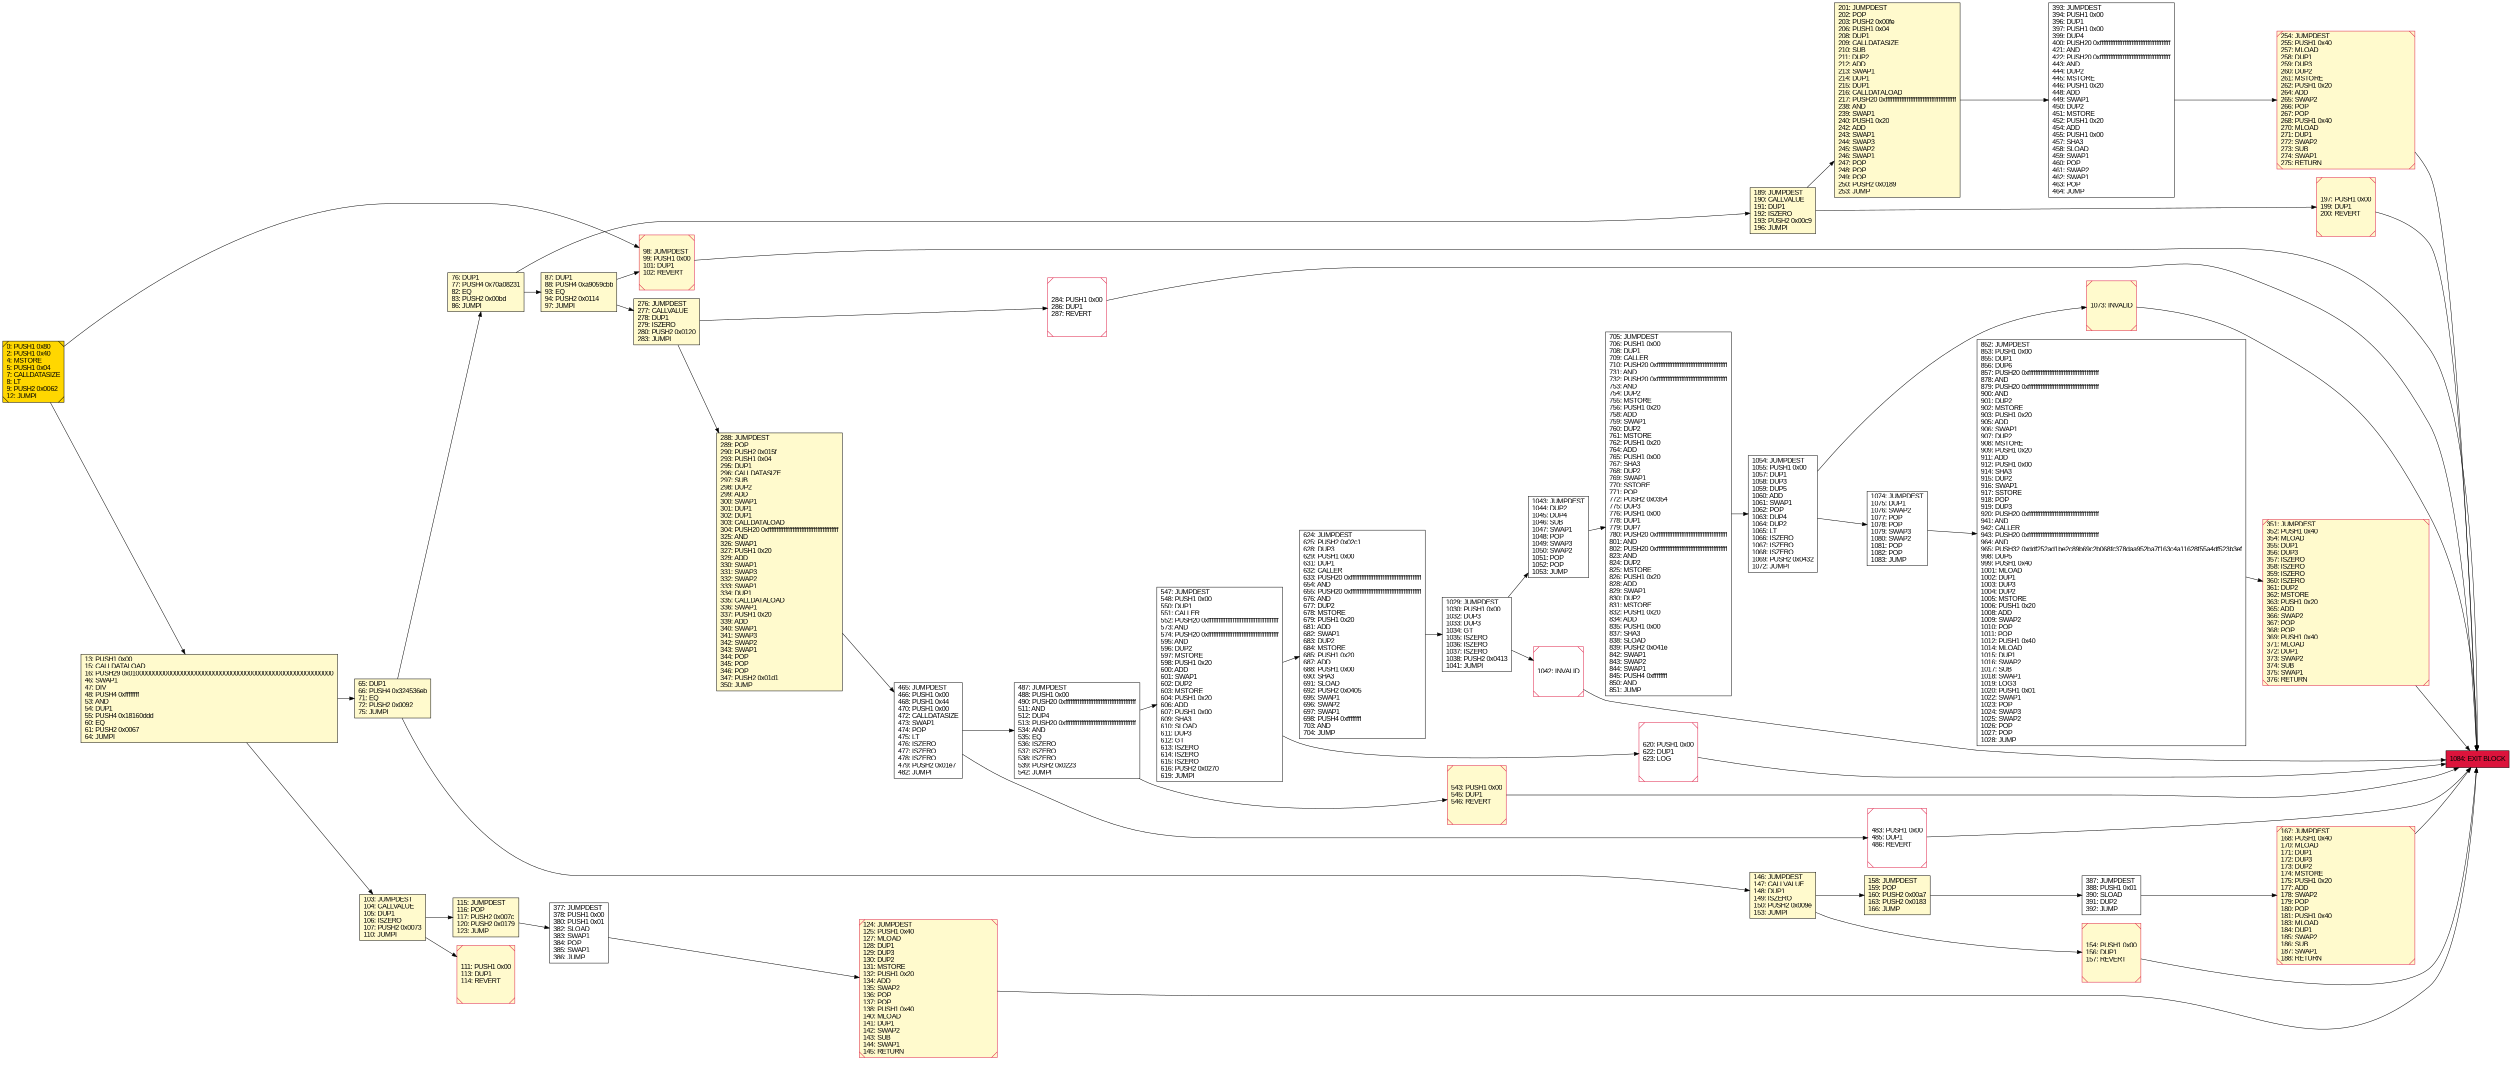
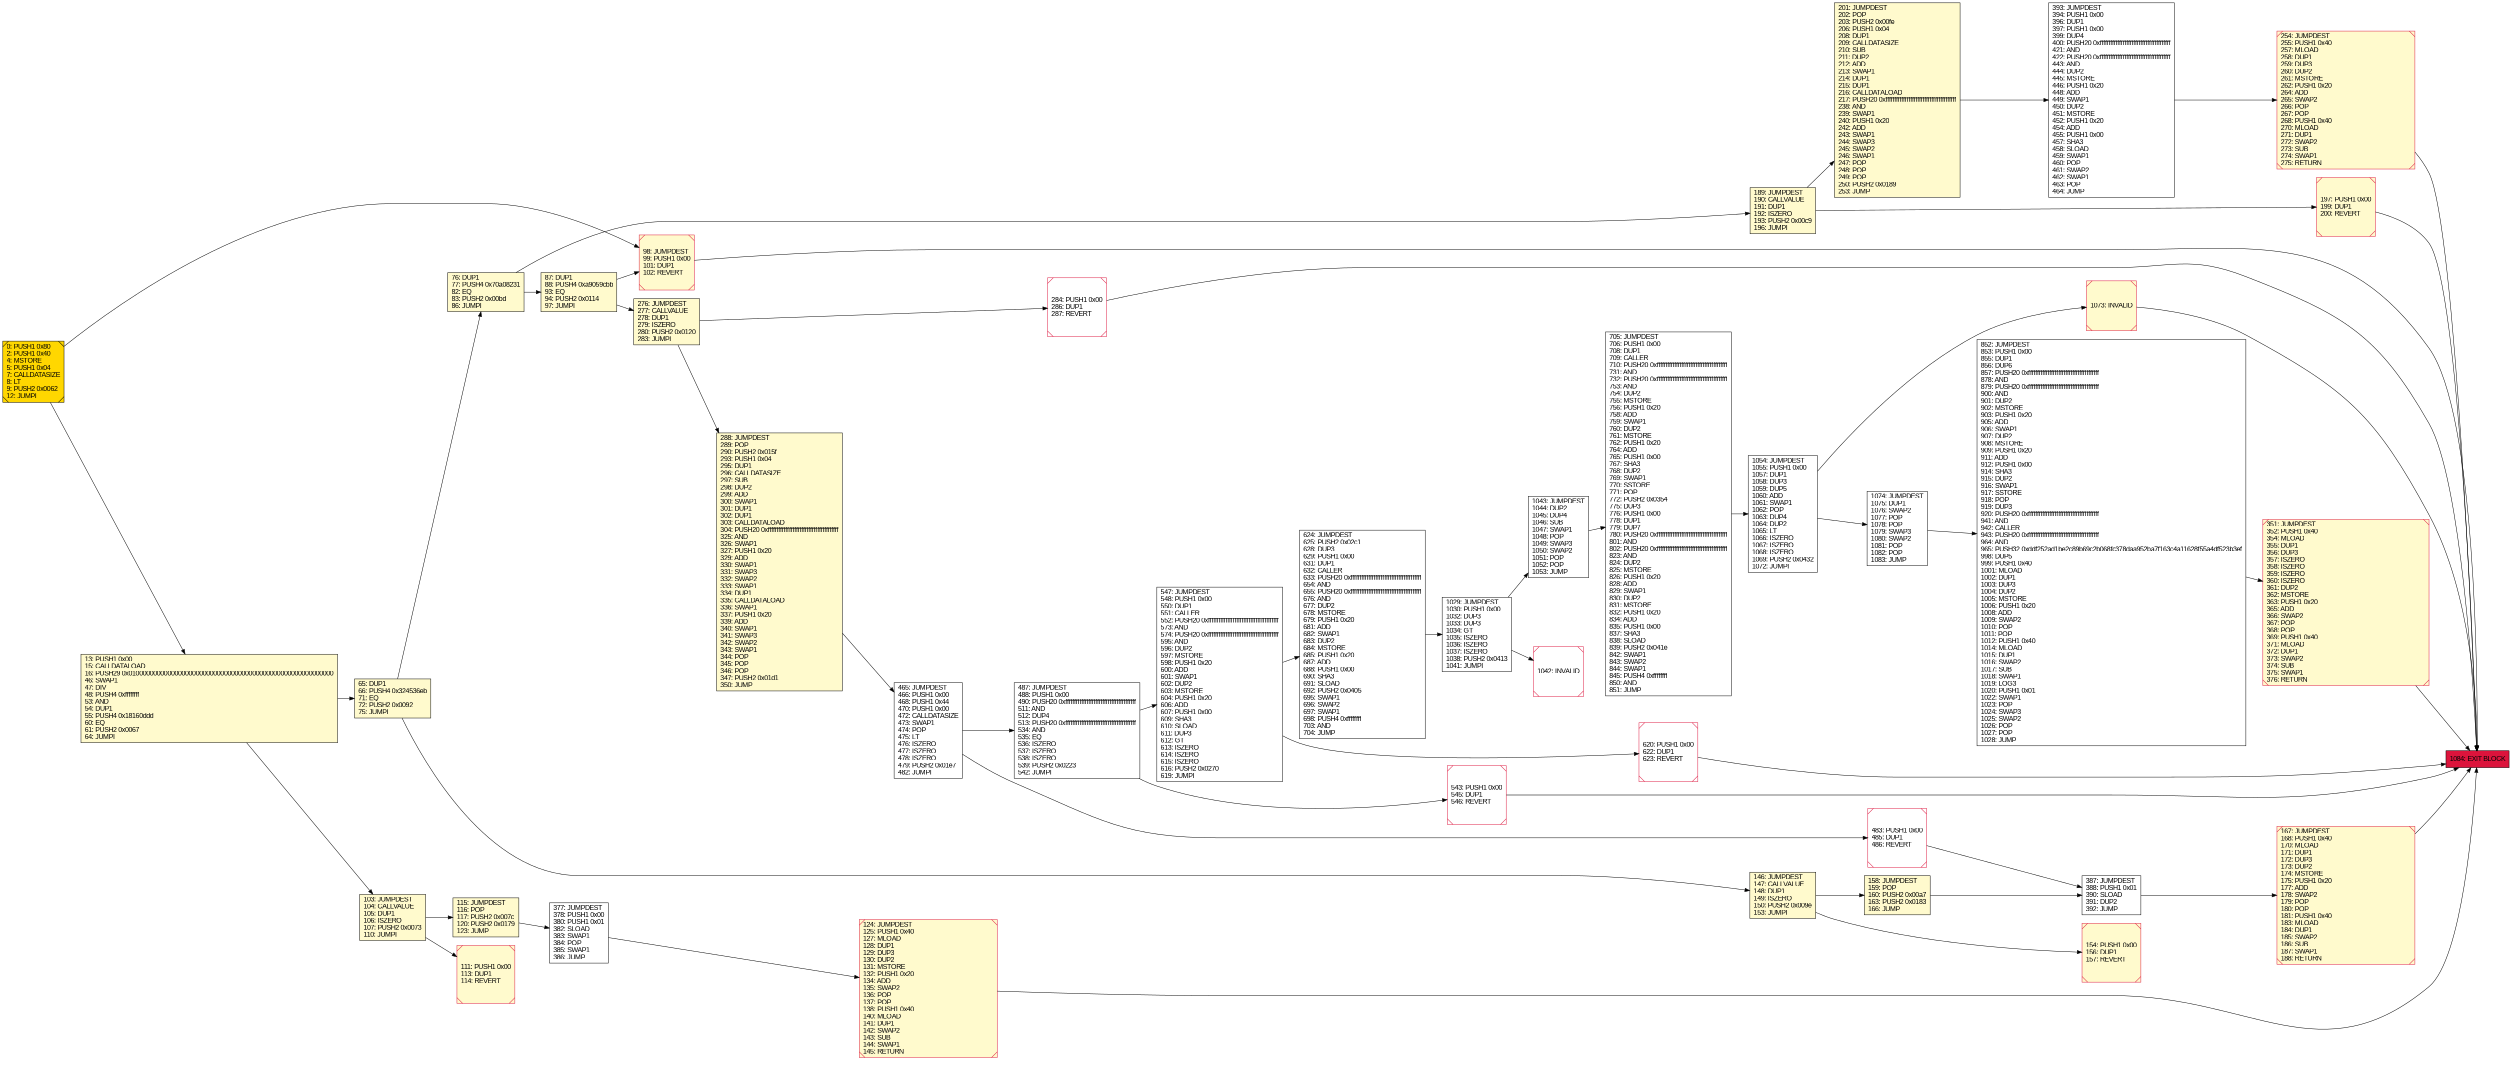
(1668, 752) -> (1668, 752)
(2009, 752) -> none
(1477, 795) -> (1477, 795)
(2203, 825) -> (2002, 866)
(2387, 982) -> none
